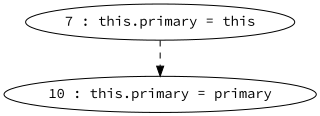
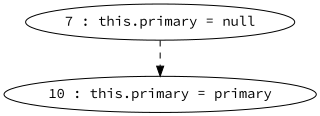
(160, 22) -> (160, 22)
